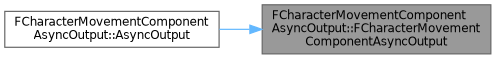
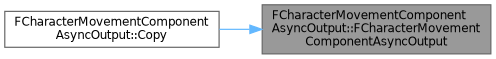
(112, 29) -> (112, 29)
